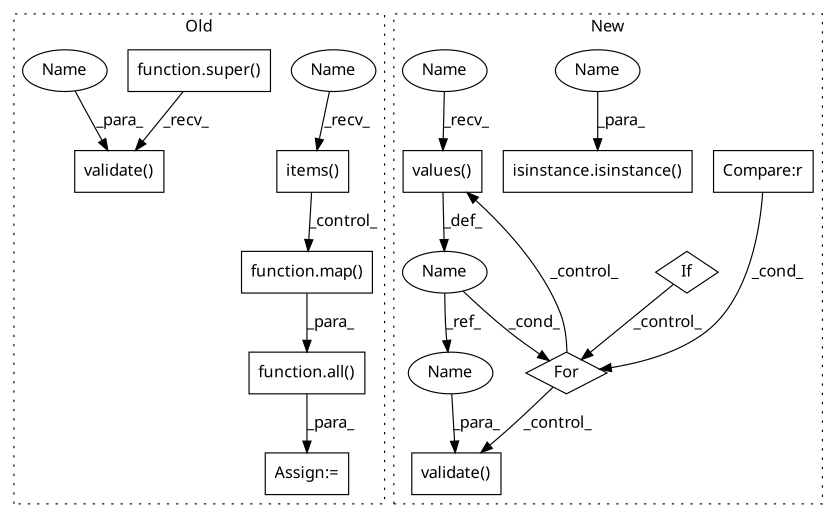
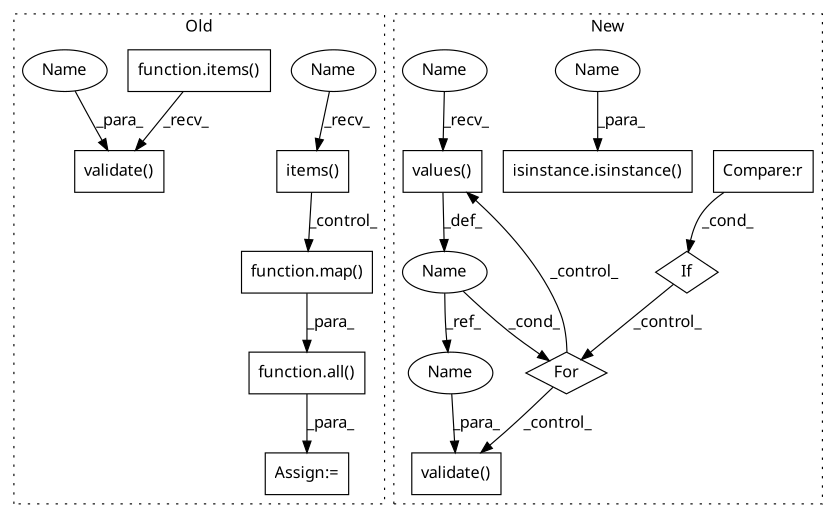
(199, 71) -> (199, 71)
(724, 313) -> (702, 213)
